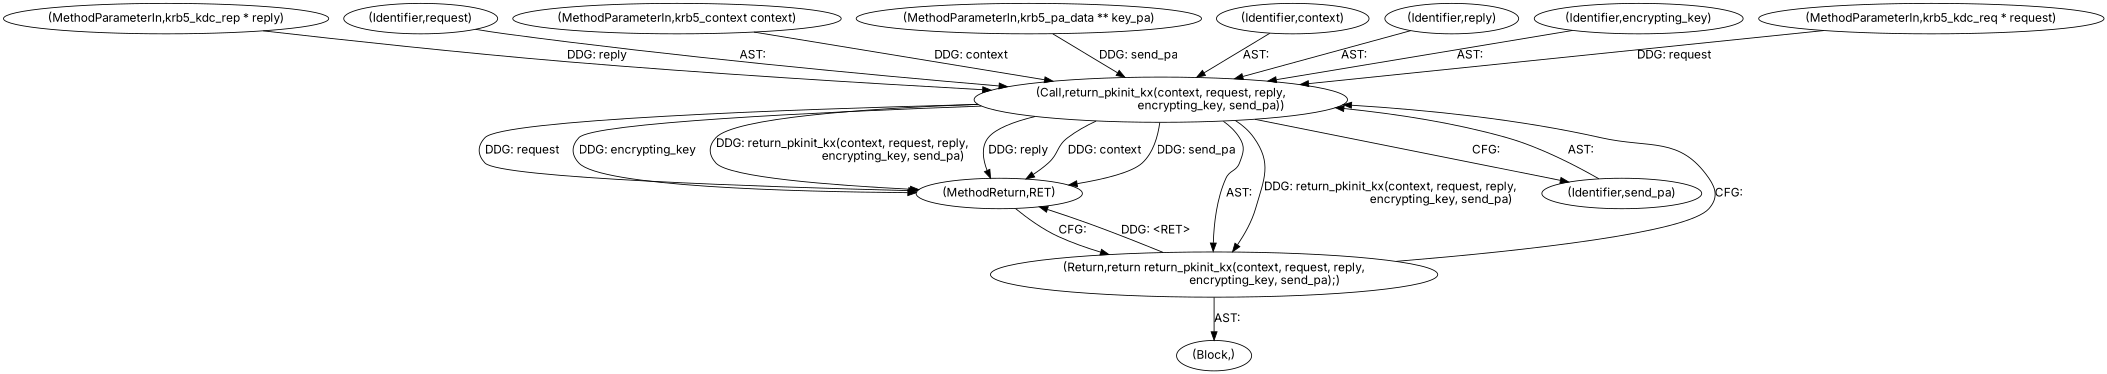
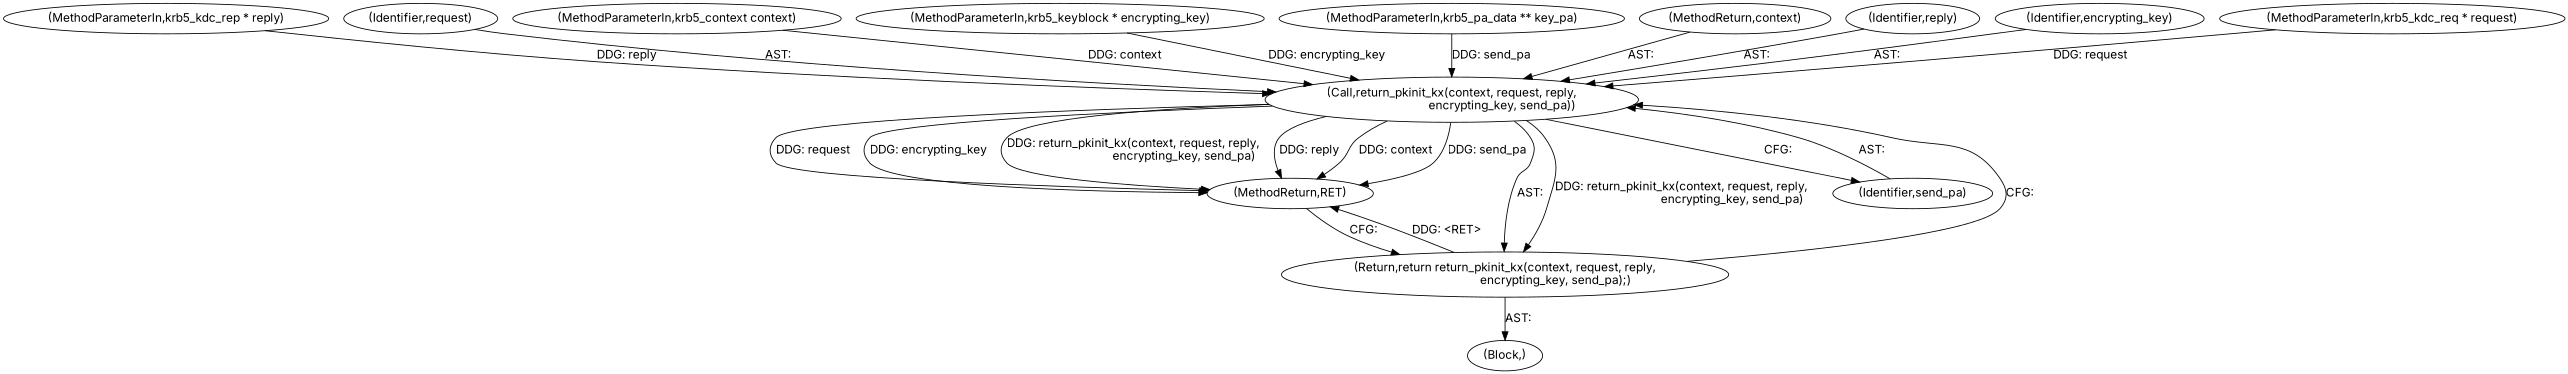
none -> (1060, 19)
(1293, 19) -> (1735, 19)
